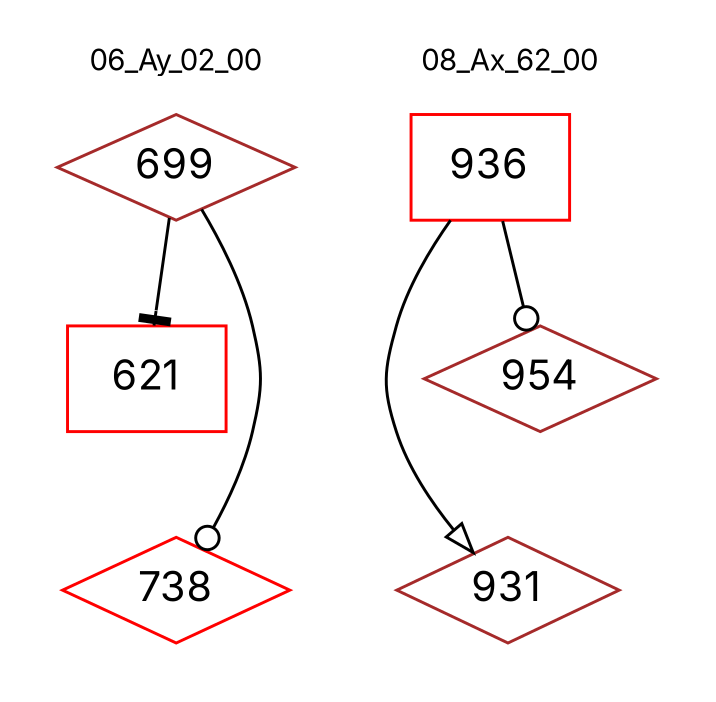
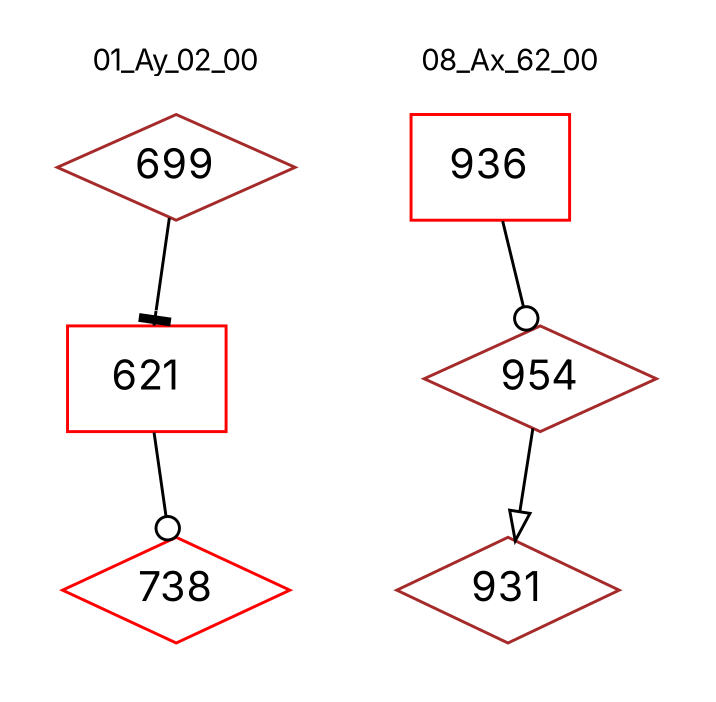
(176, 63) -> (176, 63)
(260, 367) -> (160, 474)
(386, 376) -> (526, 470)
